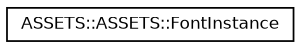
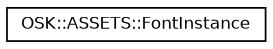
(150, 24) -> (136, 24)
